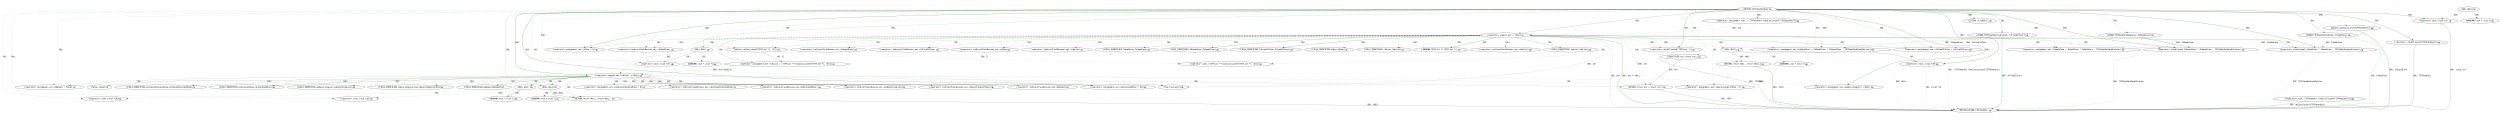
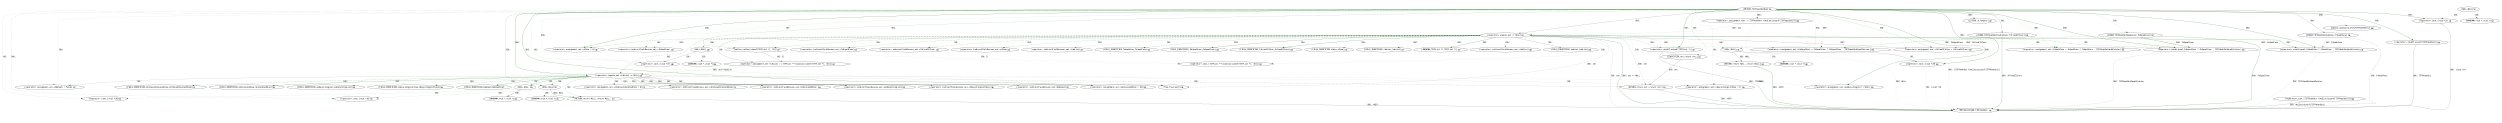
(99, 87) -> none
(2323, 107) -> (2202, 104)
